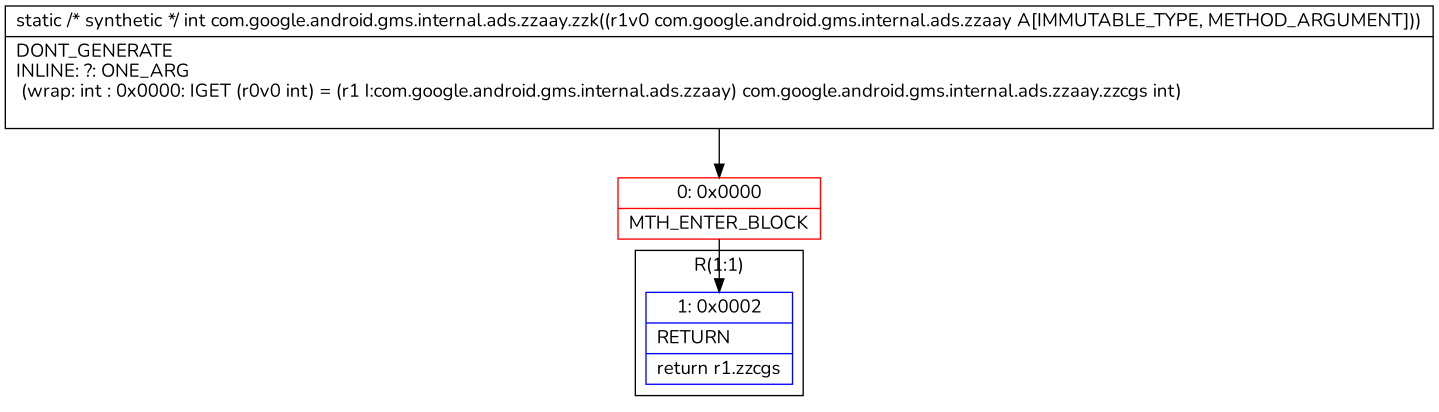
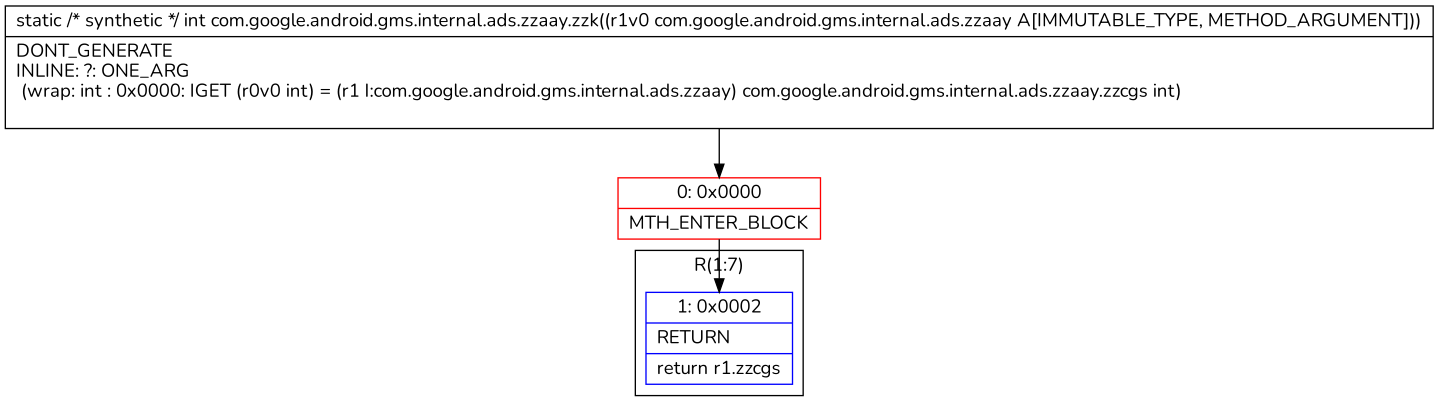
(719, 266) -> (719, 266)
